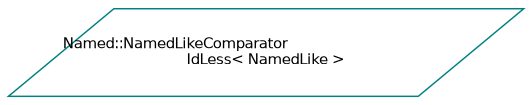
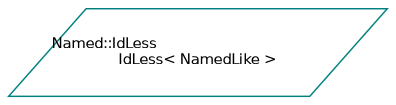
(266, 53) -> (198, 53)
